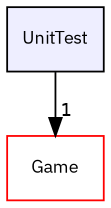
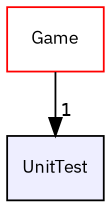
(55, 95) -> (55, 95)
